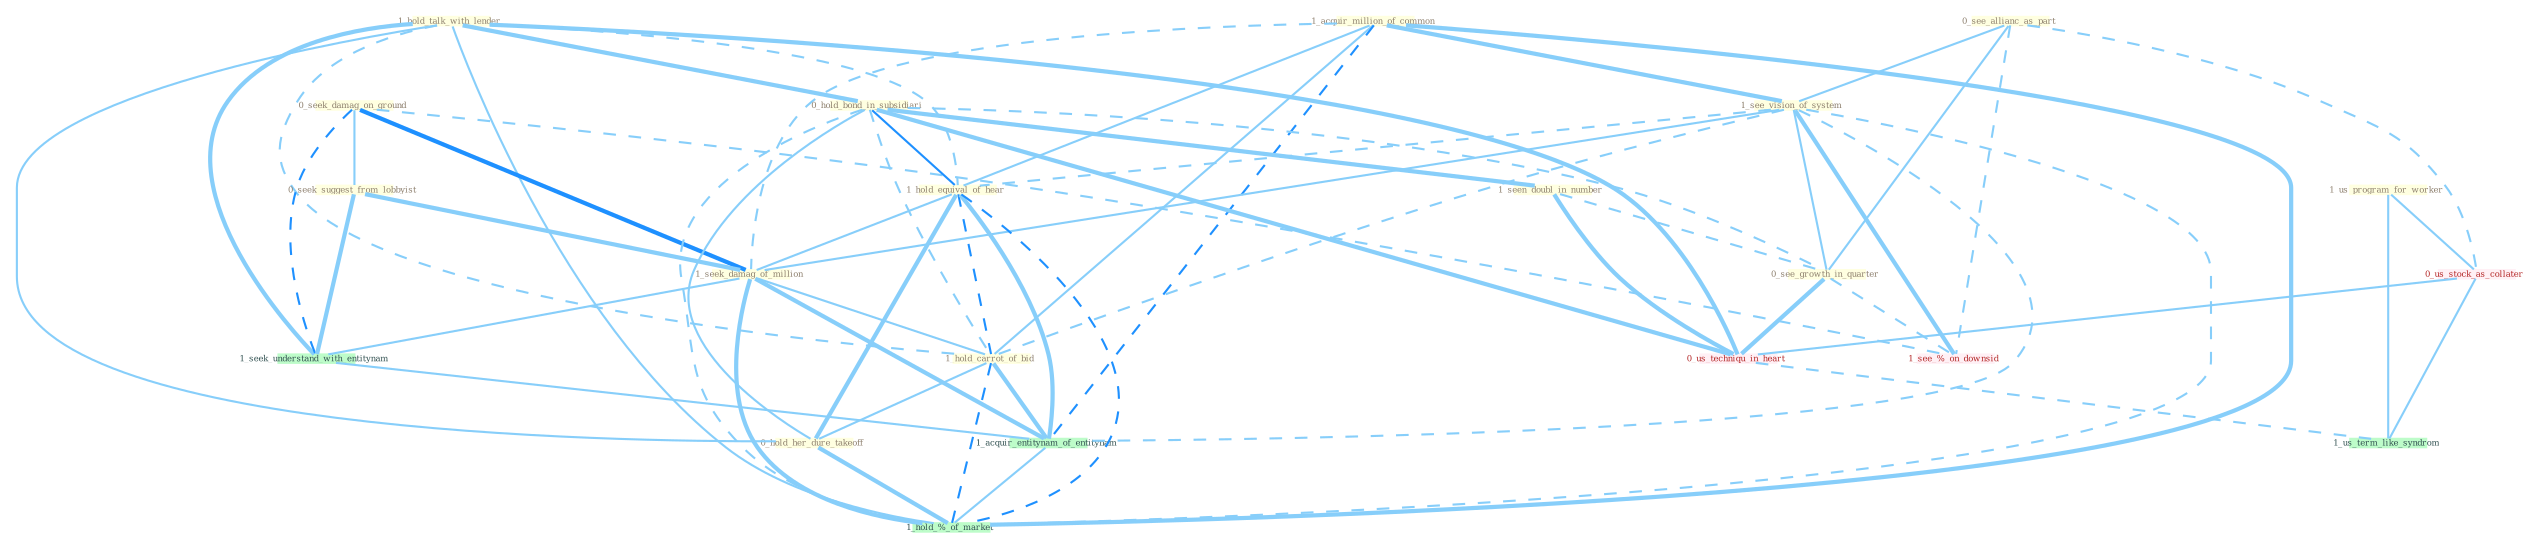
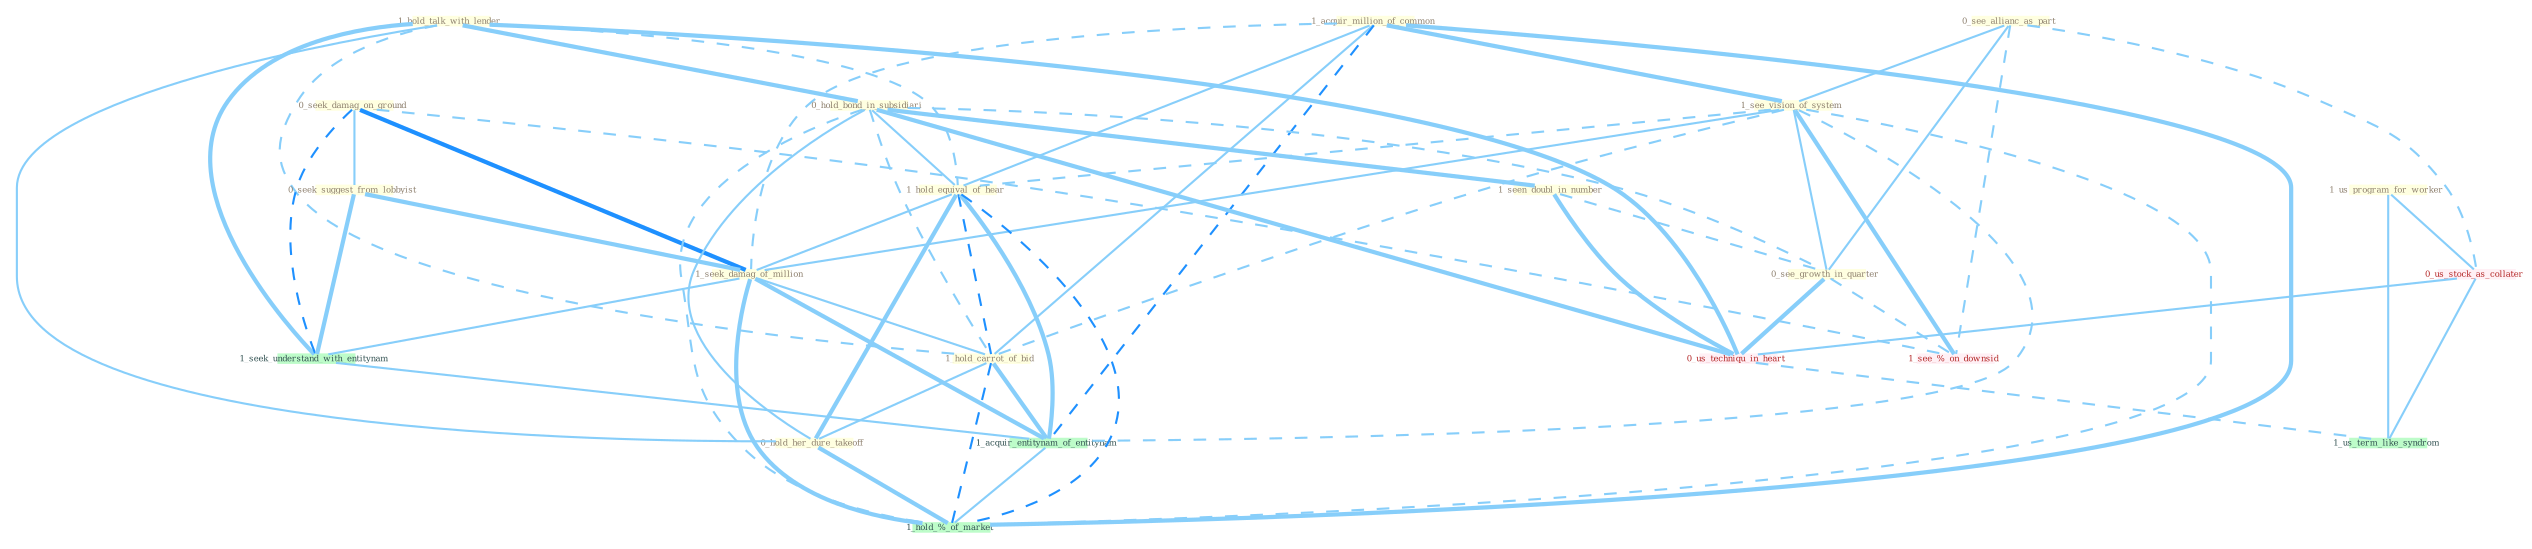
(913, 148) -> (913, 148)
(627, 346) -> none
